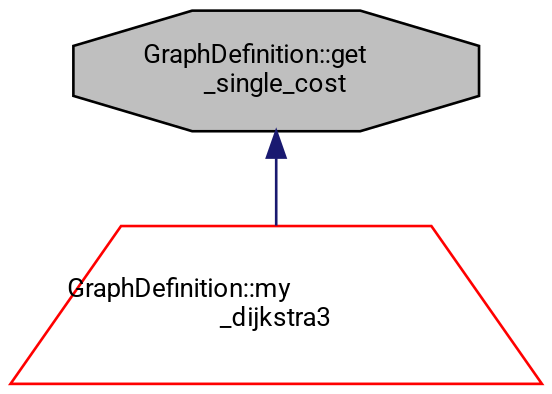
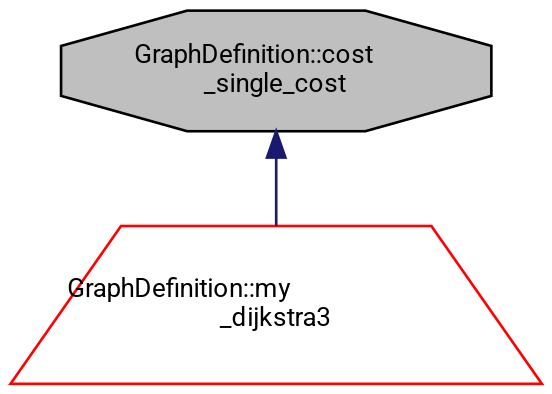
(276, 71) -> (276, 71)
